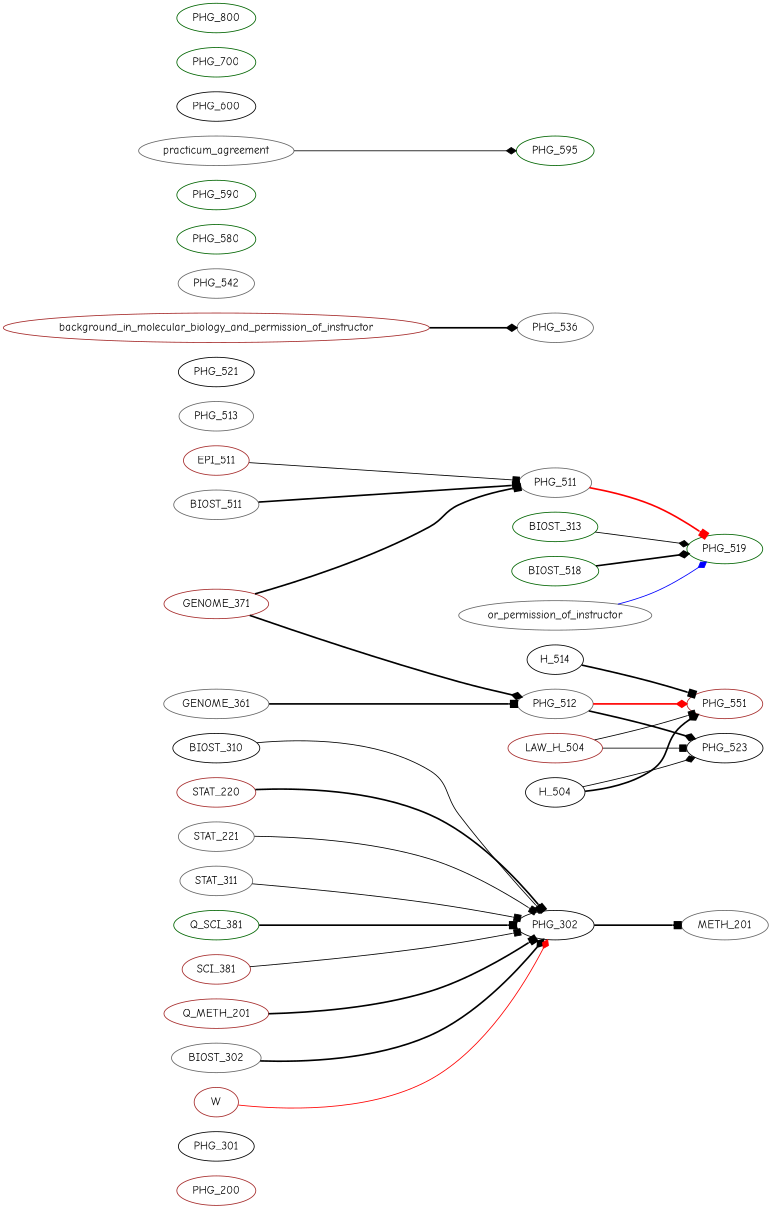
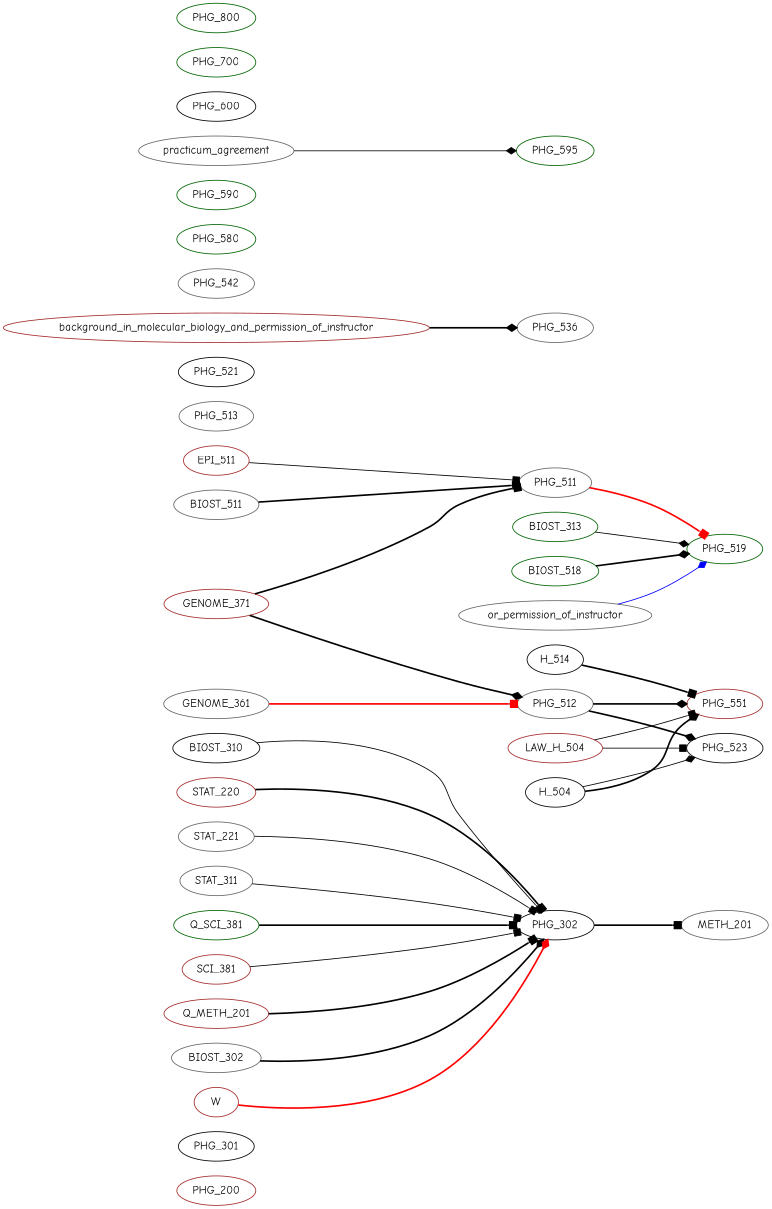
(389, 704) -> (389, 704)
(635, 704) -> (635, 704)
(421, 1084) -> (421, 1084)
